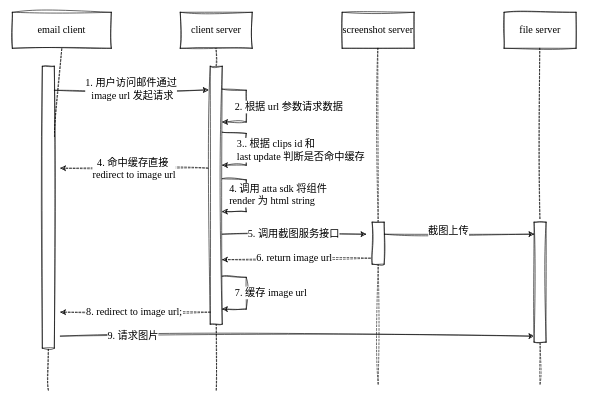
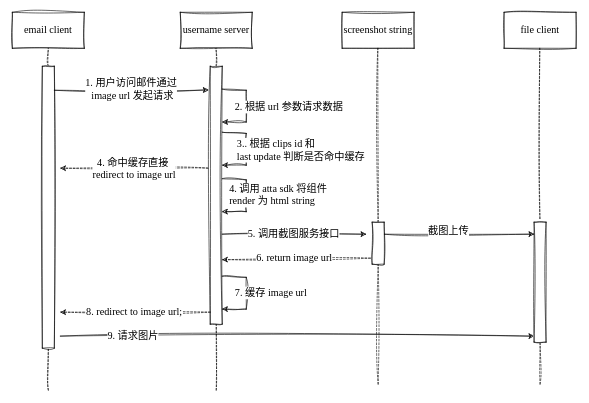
(62, 30) -> (48, 30)
(216, 30) -> (216, 30)
(378, 30) -> (378, 30)
(540, 30) -> (540, 30)
